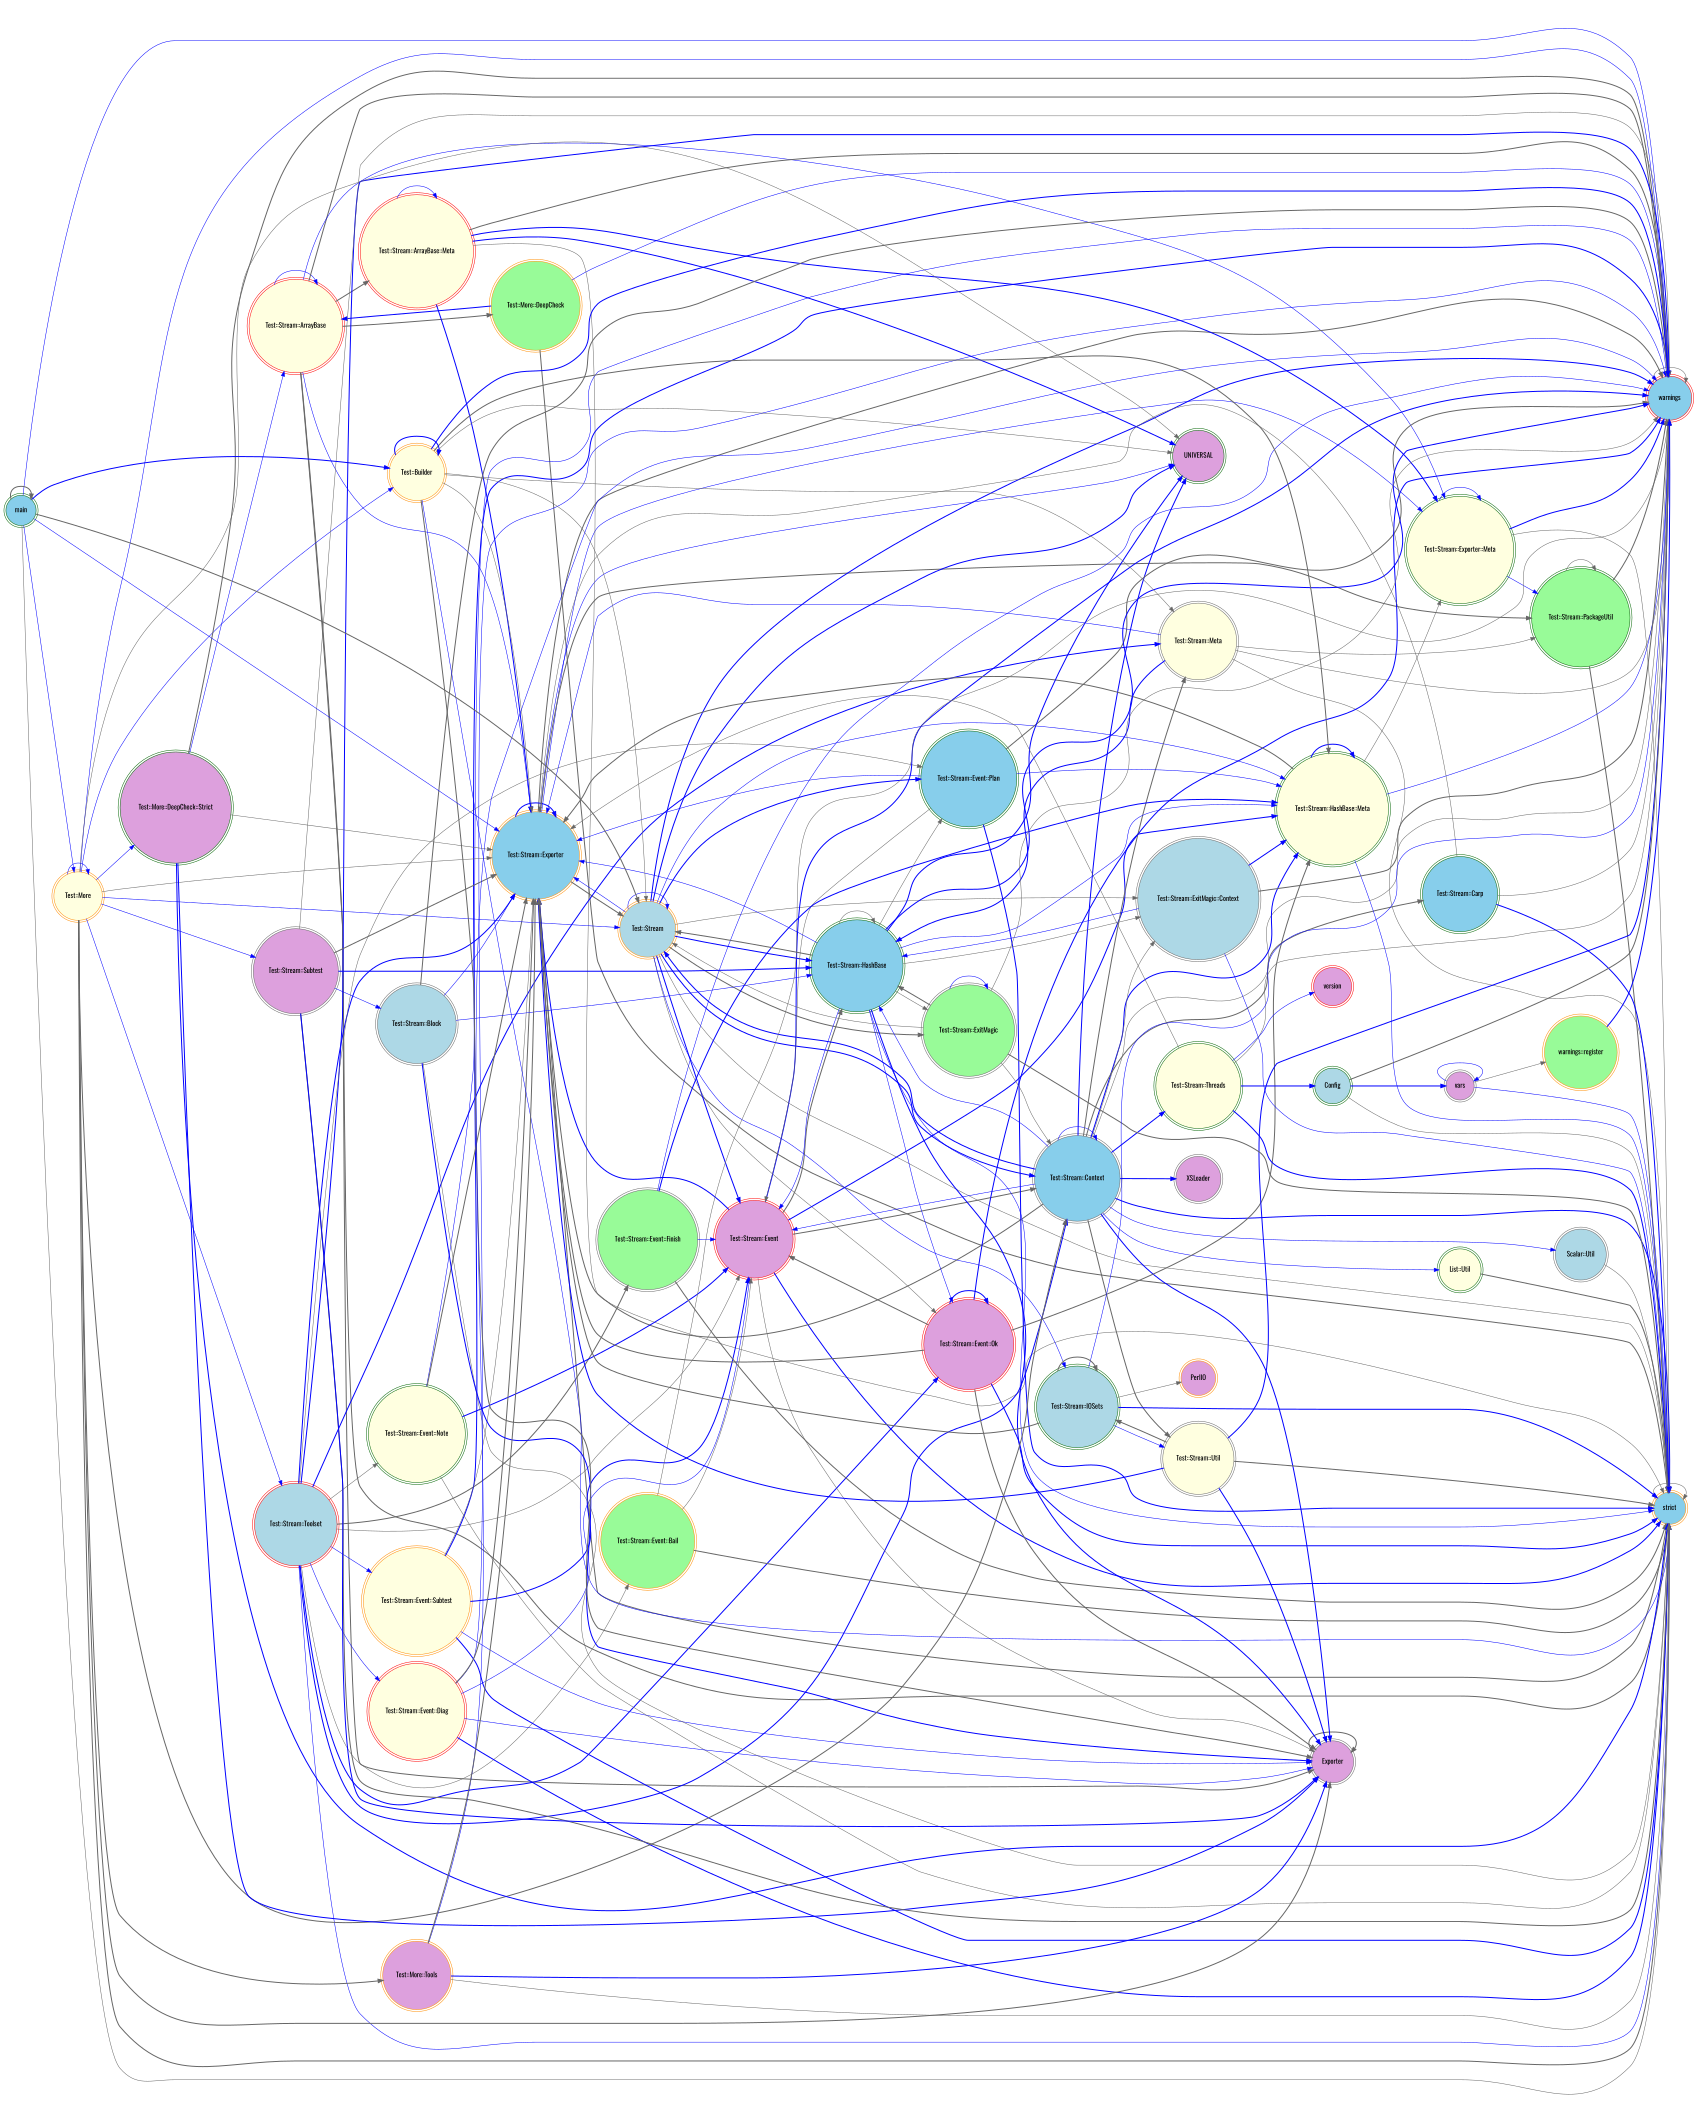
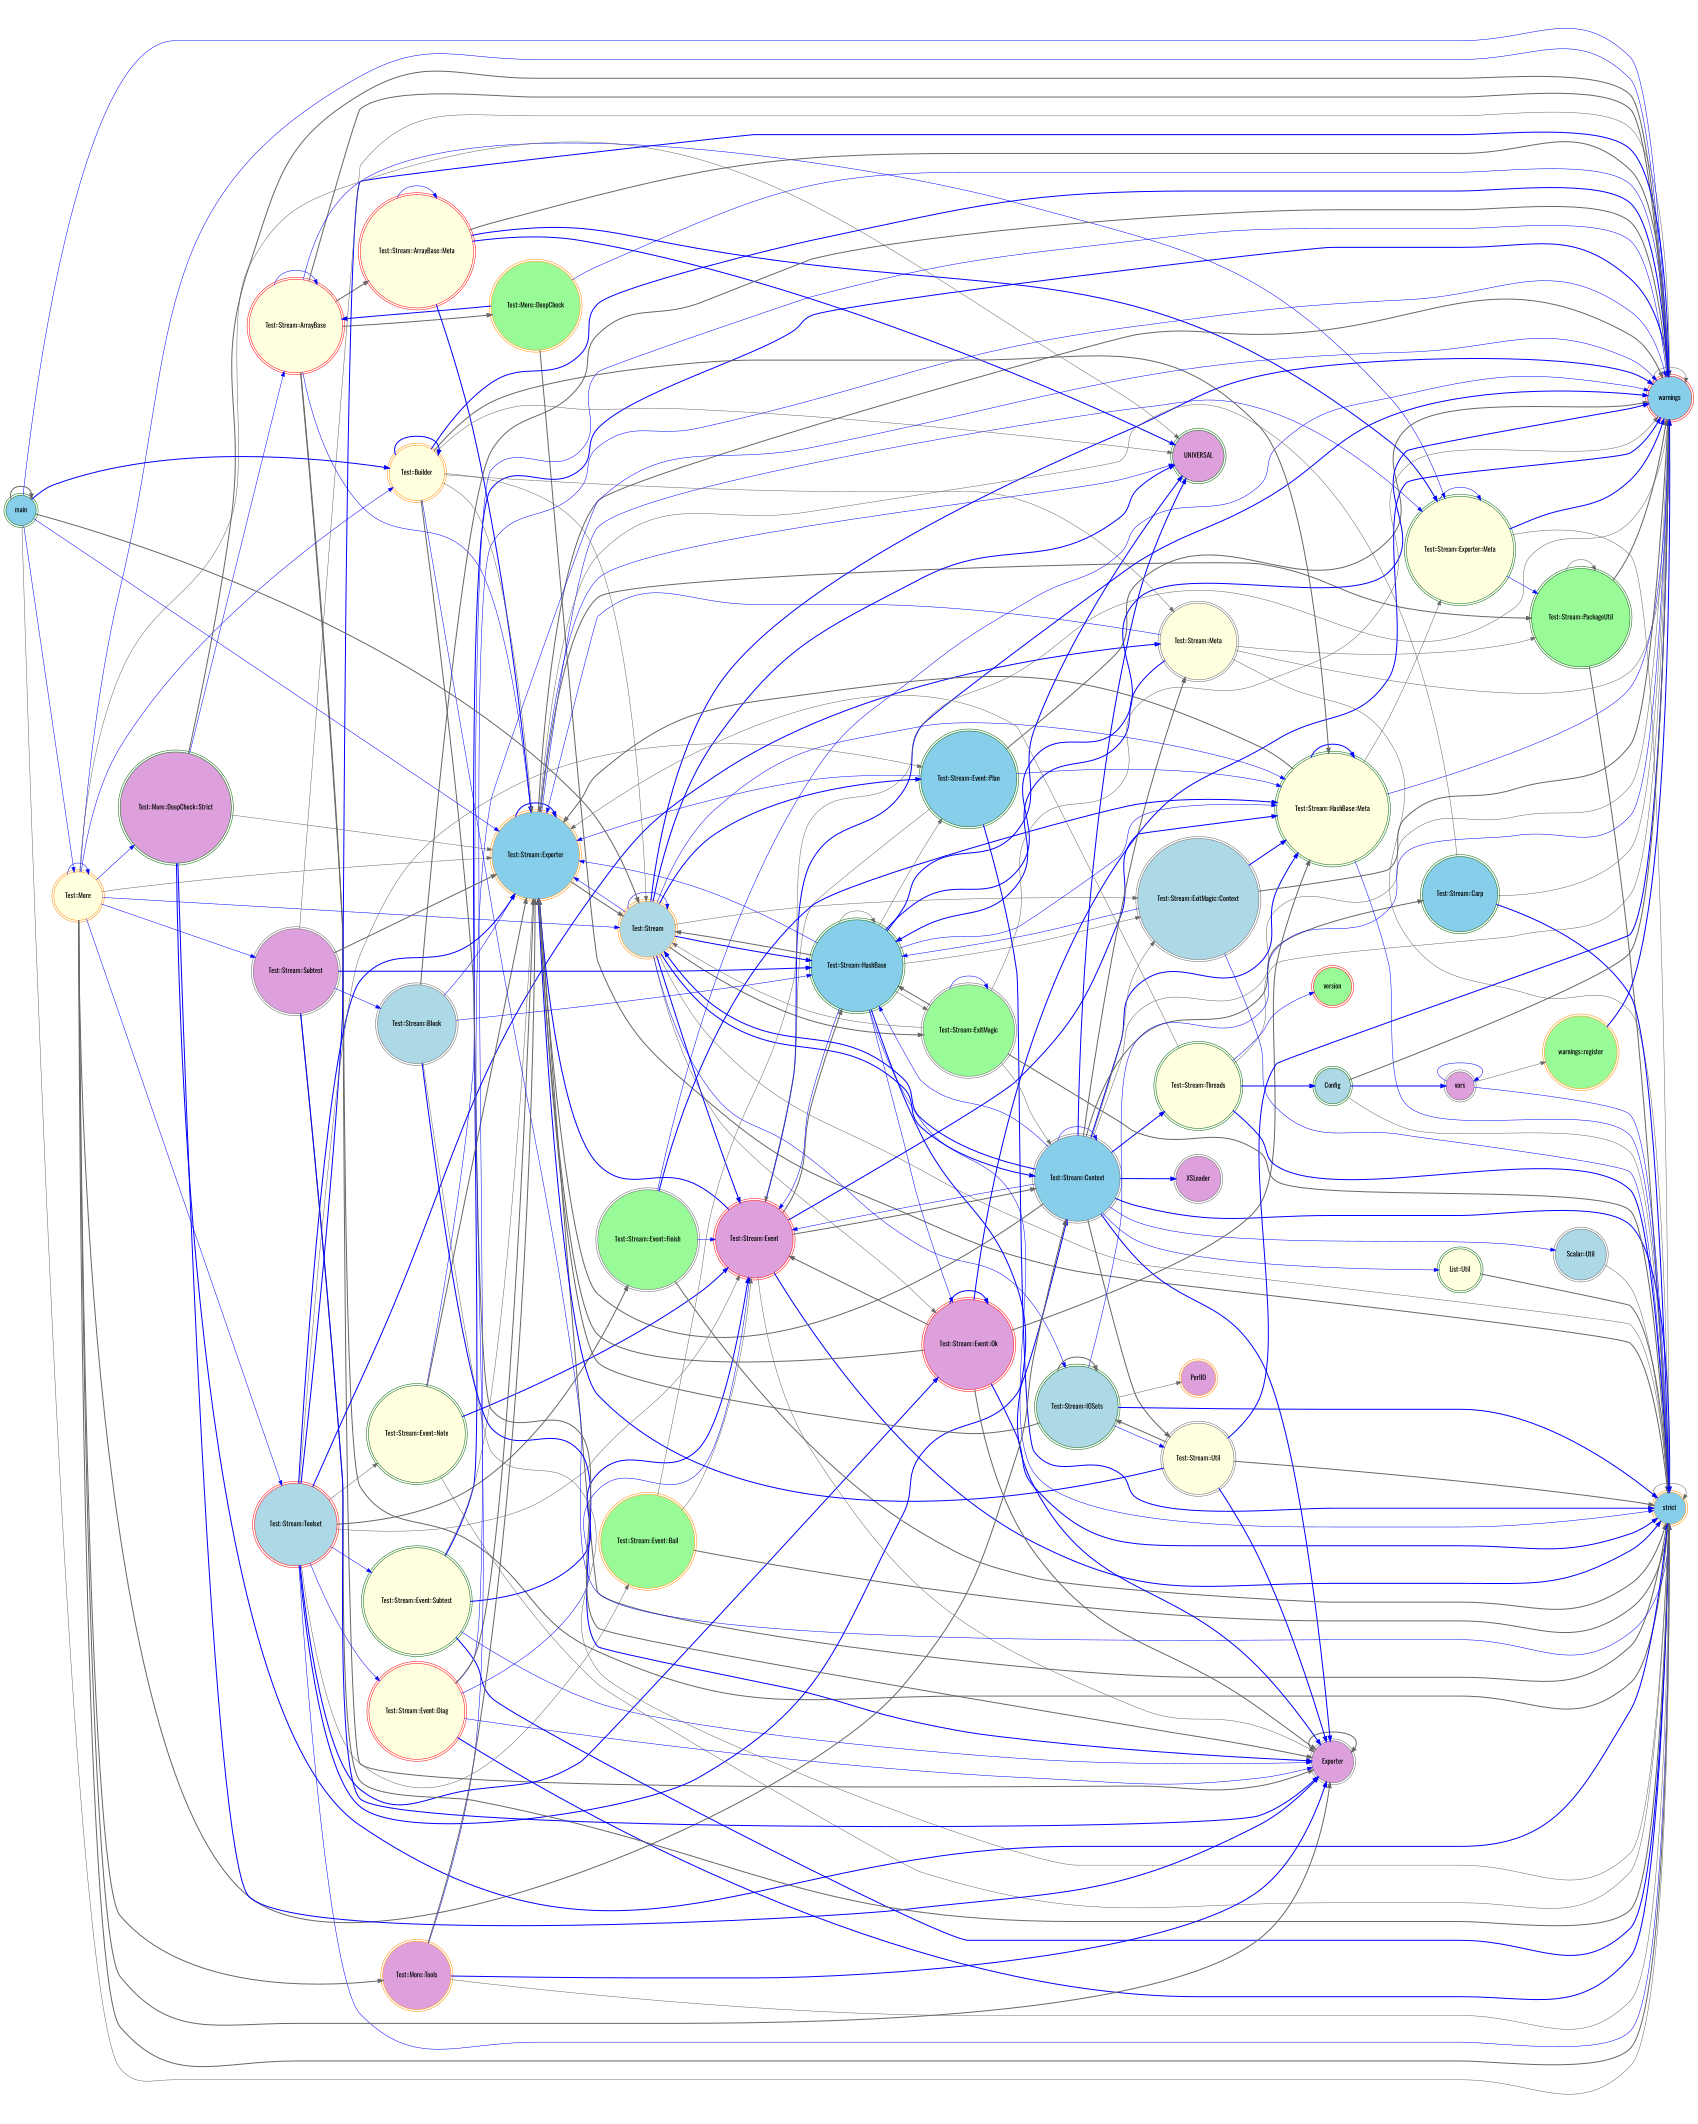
(1333, 987) -> (1333, 987)
(589, 1241) -> none
(417, 1601) -> (417, 1601)
